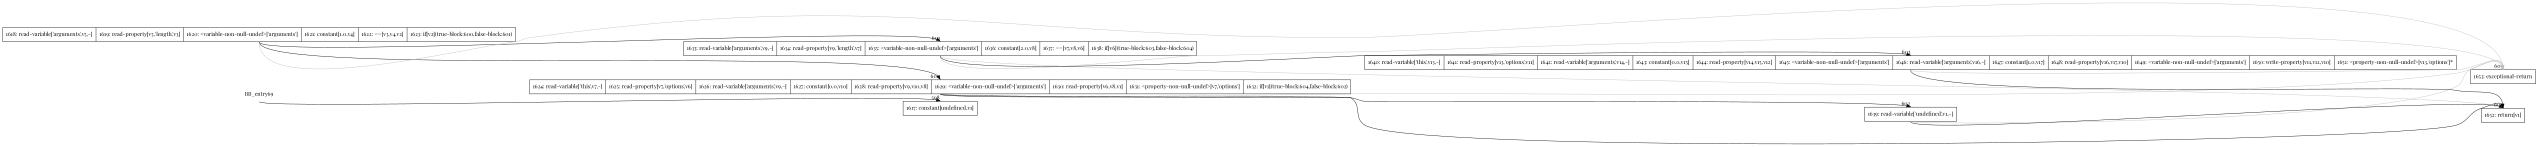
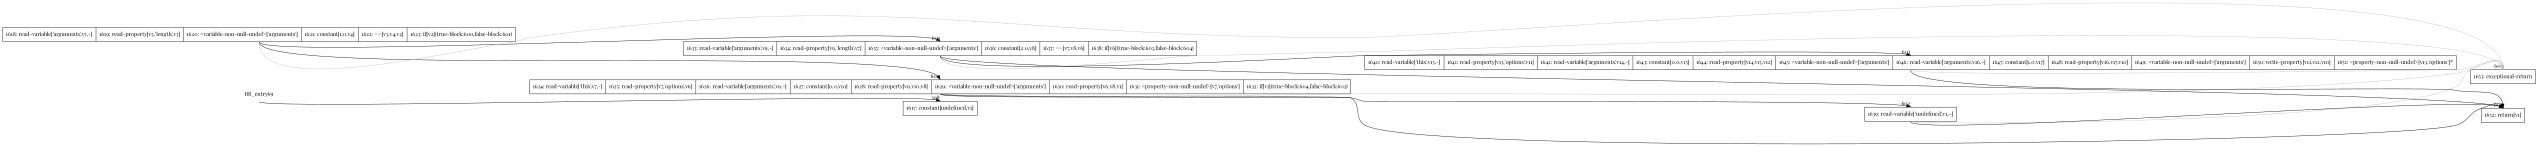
(1720, 82) -> (1720, 82)
